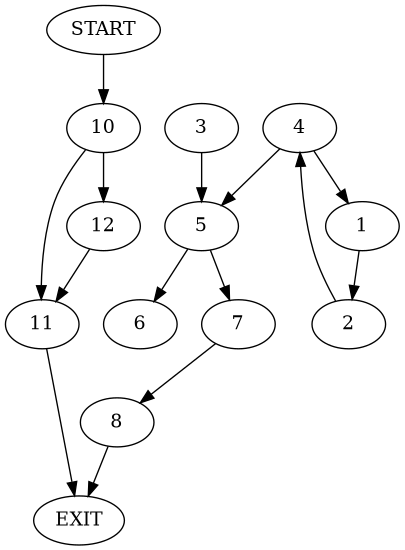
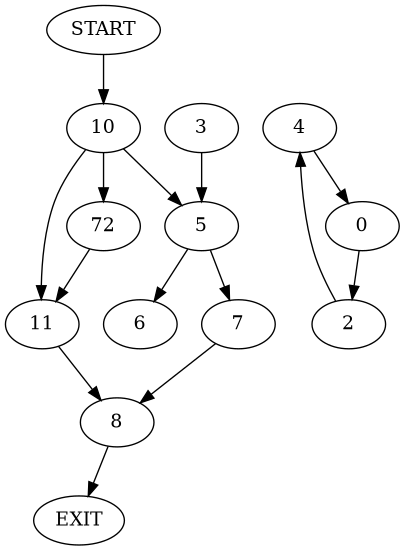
(256, 172) -> (148, 172)
(104, 226) -> (104, 226)
(362, 226) -> (362, 226)
(59, 415) -> (75, 368)
